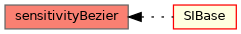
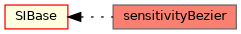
(157, 17) -> (97, 17)
